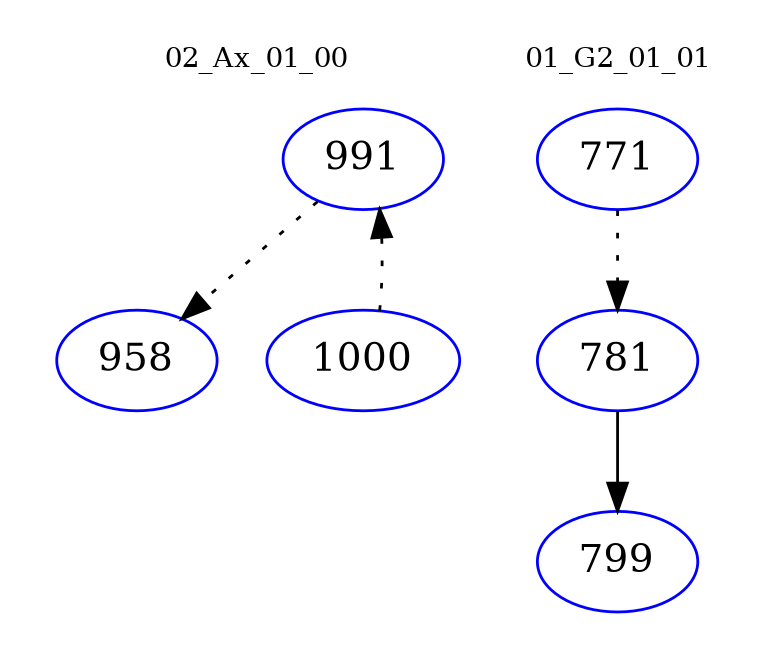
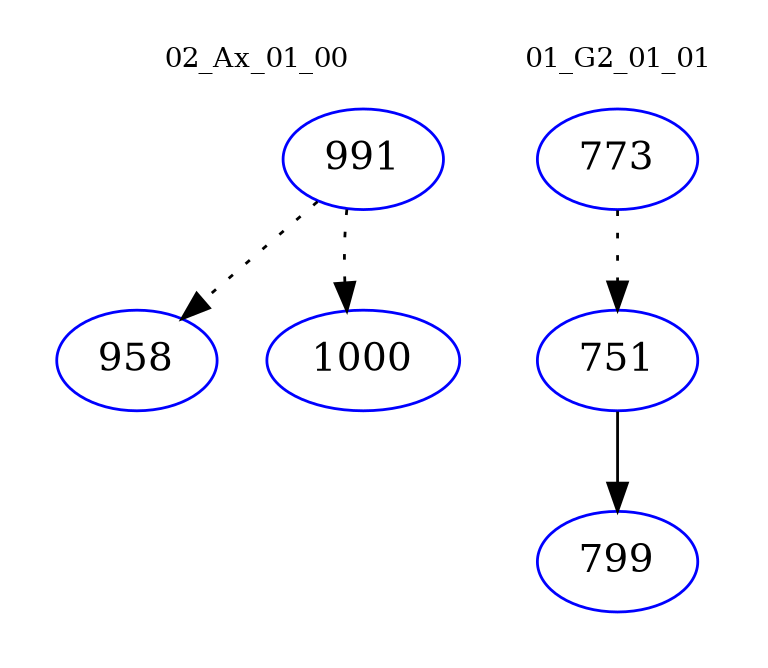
(618, 159) -> (618, 159)
(382, 274) -> (345, 246)
(618, 360) -> (618, 360)
